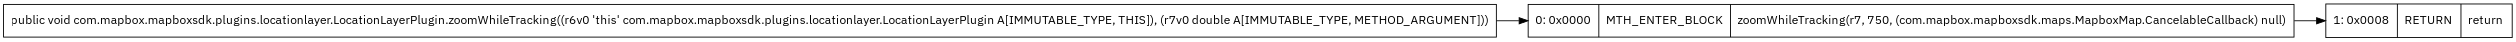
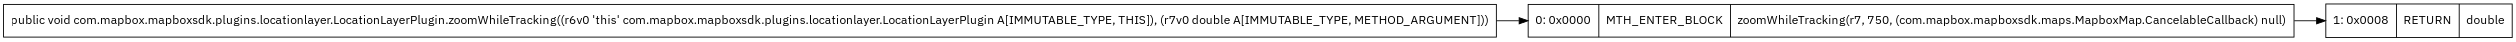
(2486, 20) -> (2486, 20)
